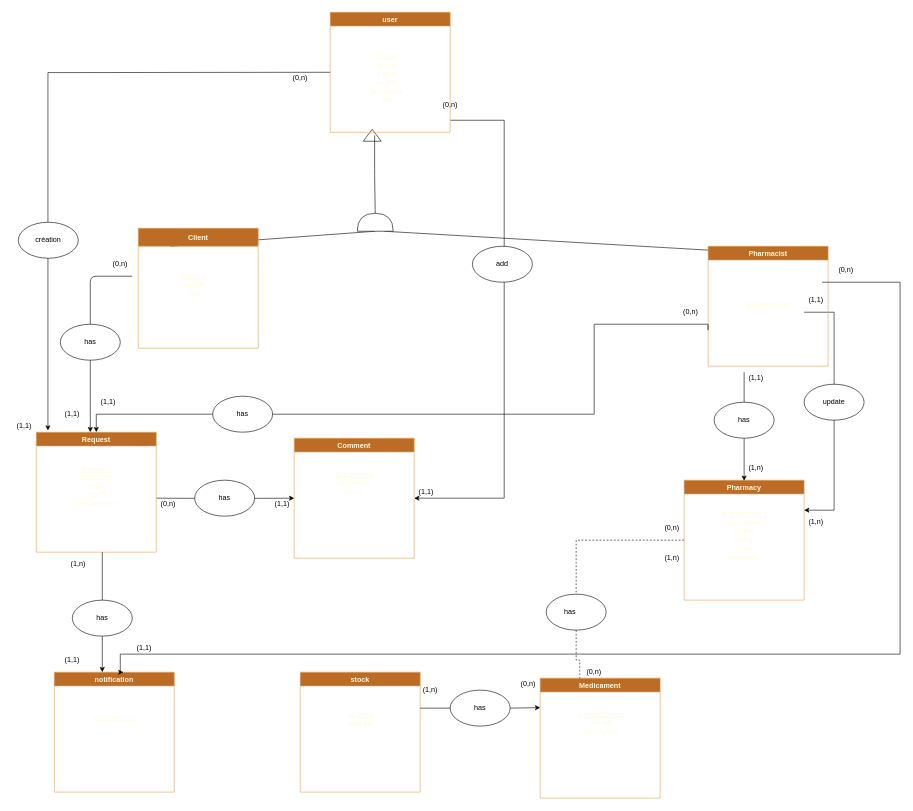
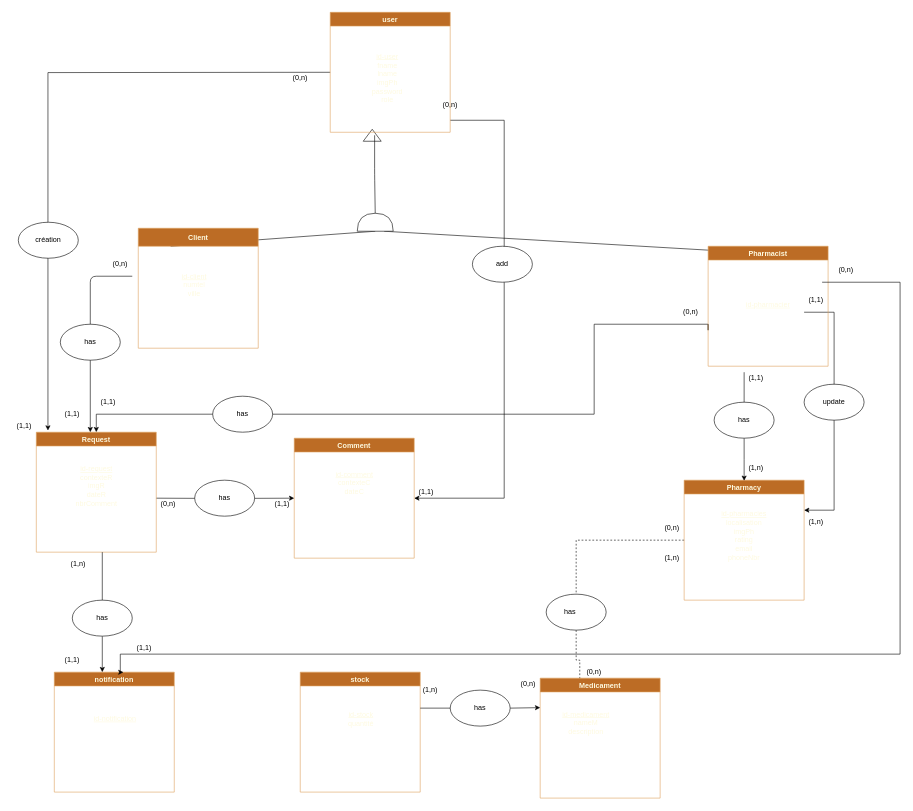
(601, 723) -> (586, 723)
